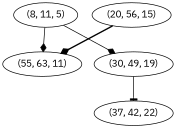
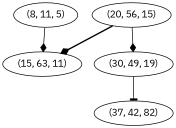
(83, 36) -> (132, 36)
(42, 64) -> (42, 64)
(134, 113) -> (134, 113)
